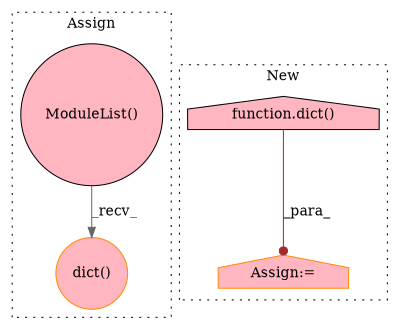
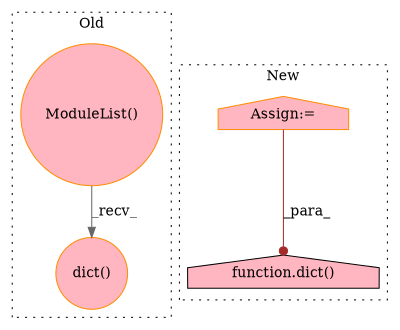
(92, 24) -> (92, 24)
(92, 115) -> (92, 115)
(283, 188) -> (283, 188)
